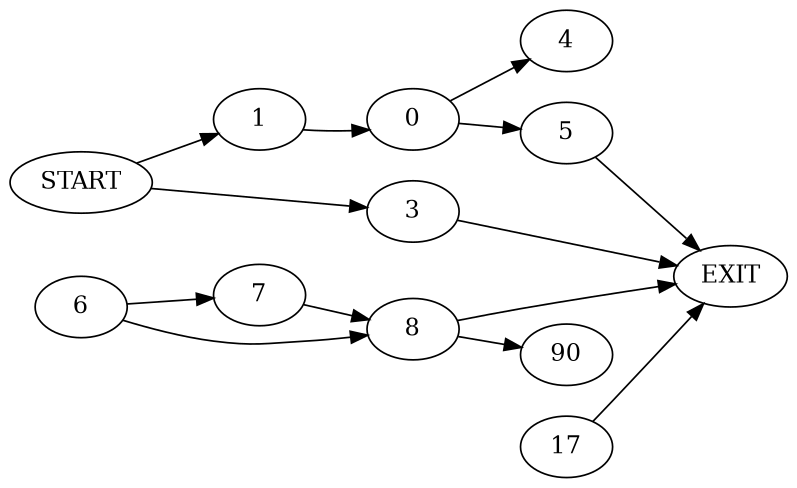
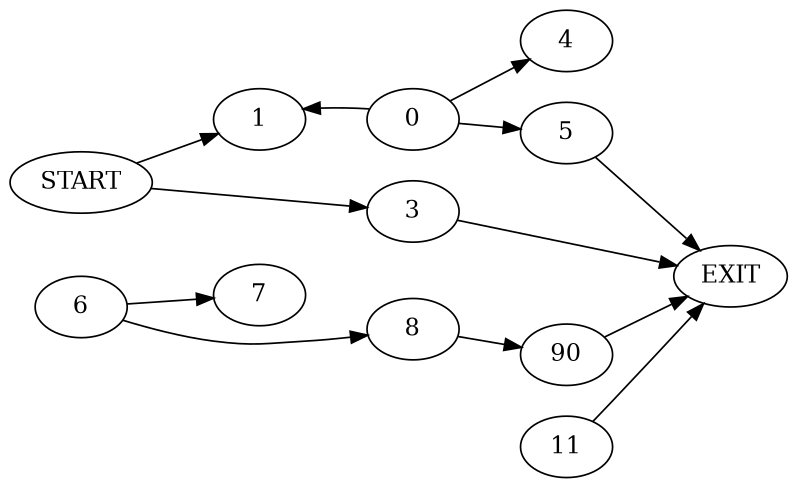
(328, 131) -> (345, 108)
(558, 302) -> (638, 321)
(328, 310) -> none
(567, 447) -> (567, 447)
